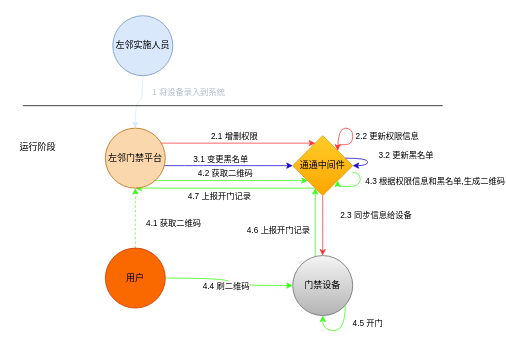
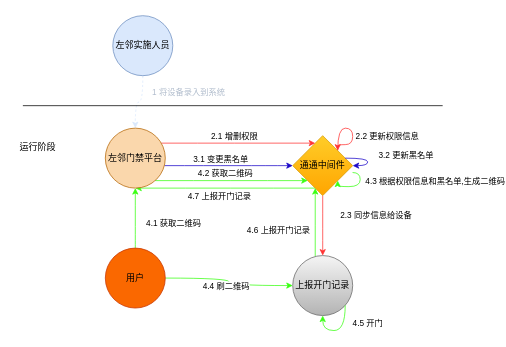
(140, 101) -> (140, 101)
(135, 219) -> (135, 219)
(323, 285) -> (323, 285)
